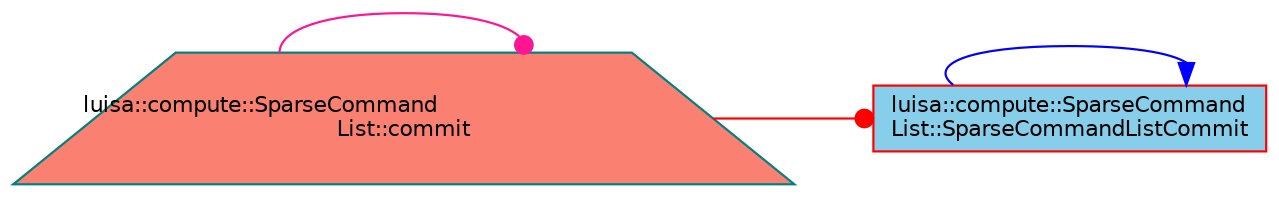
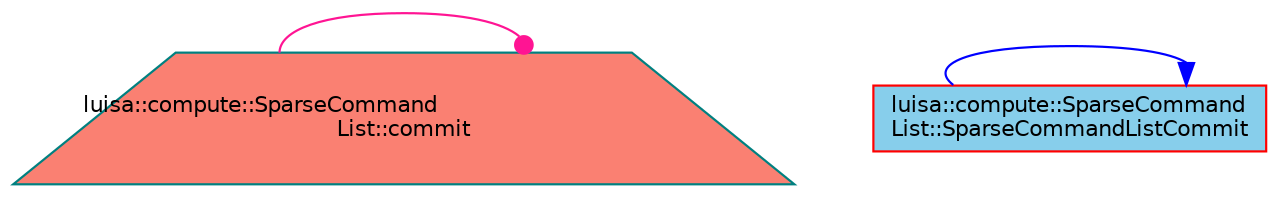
(784, 119) -> none
